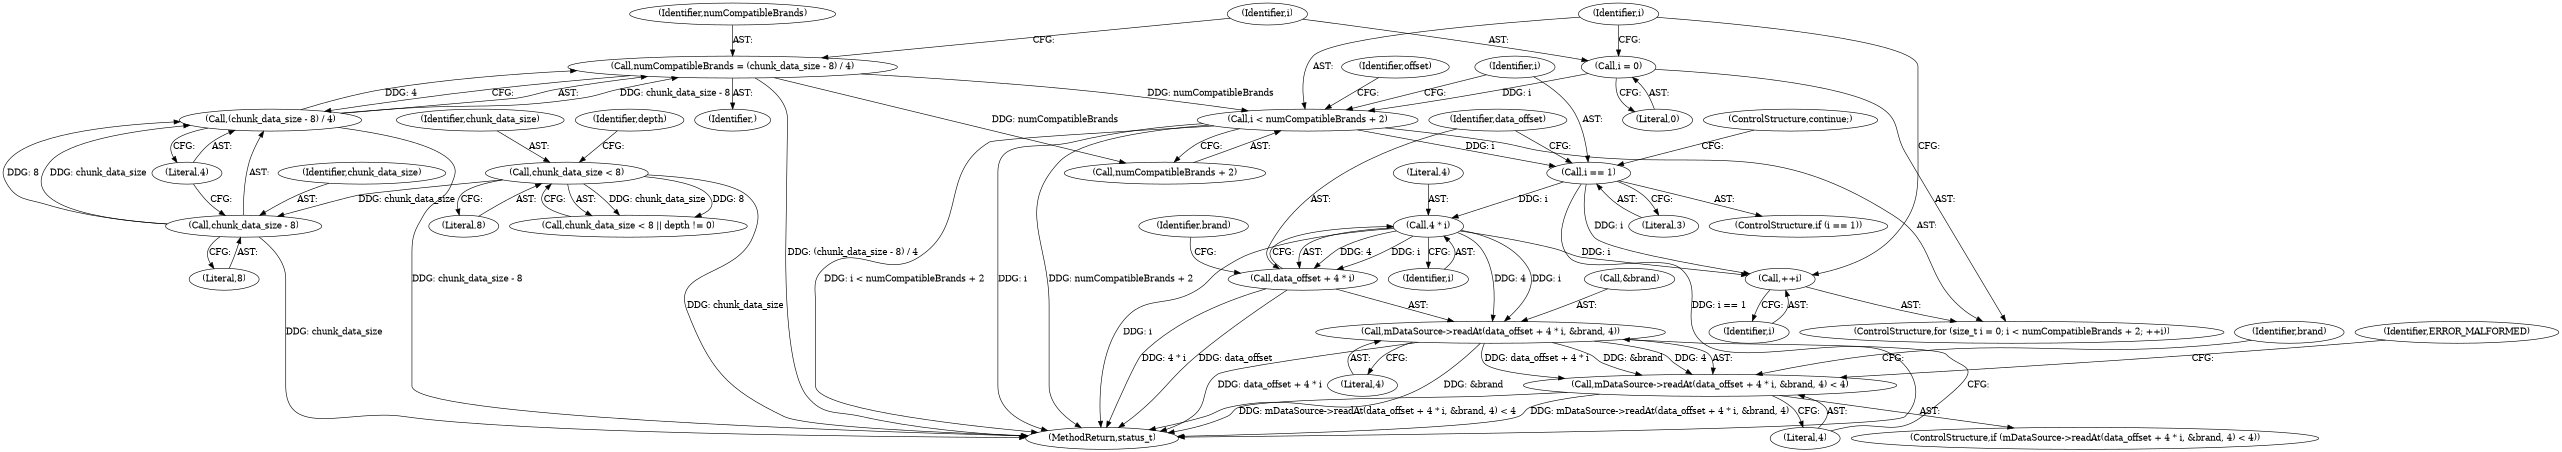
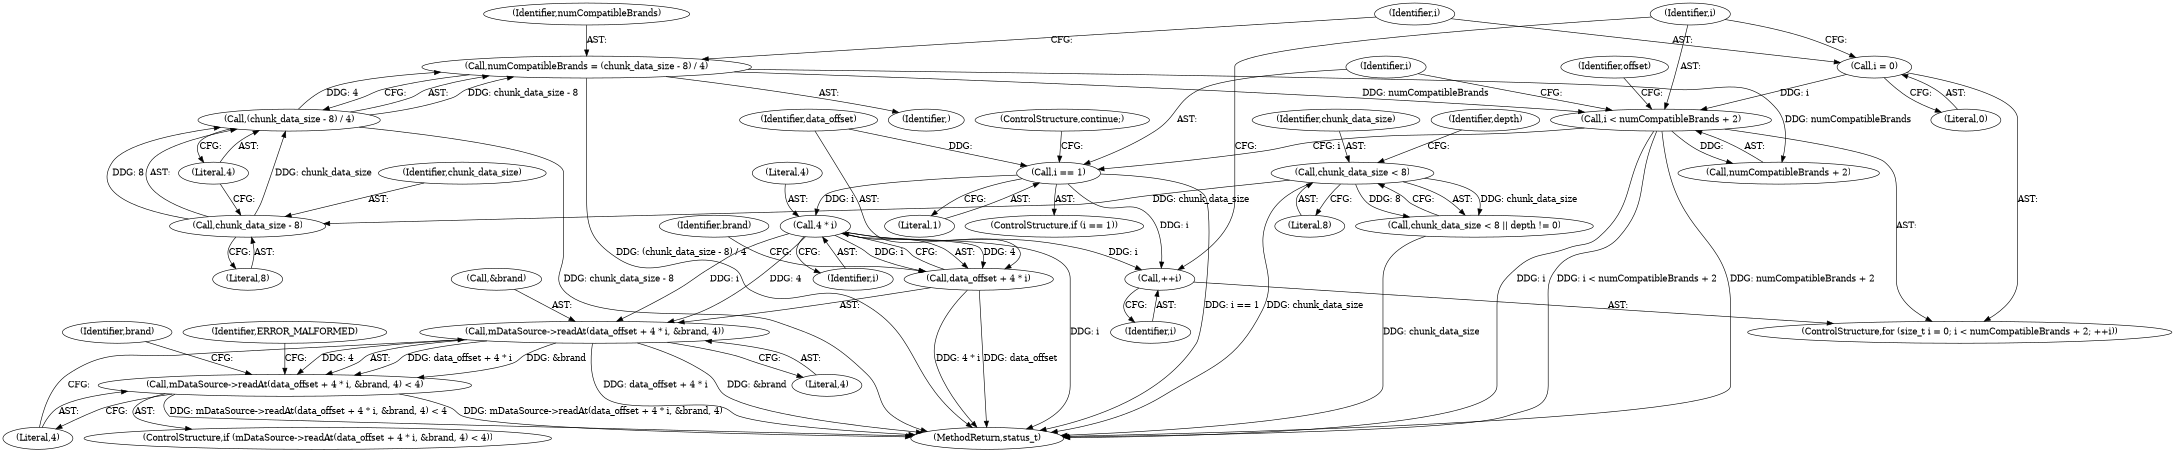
(1213, 147) -> (1713, 147)
(1480, 147) -> (1327, 147)
(1562, 147) -> (962, 147)
(1664, 226) -> (920, 226)
(563, 428) -> (1314, 414)
